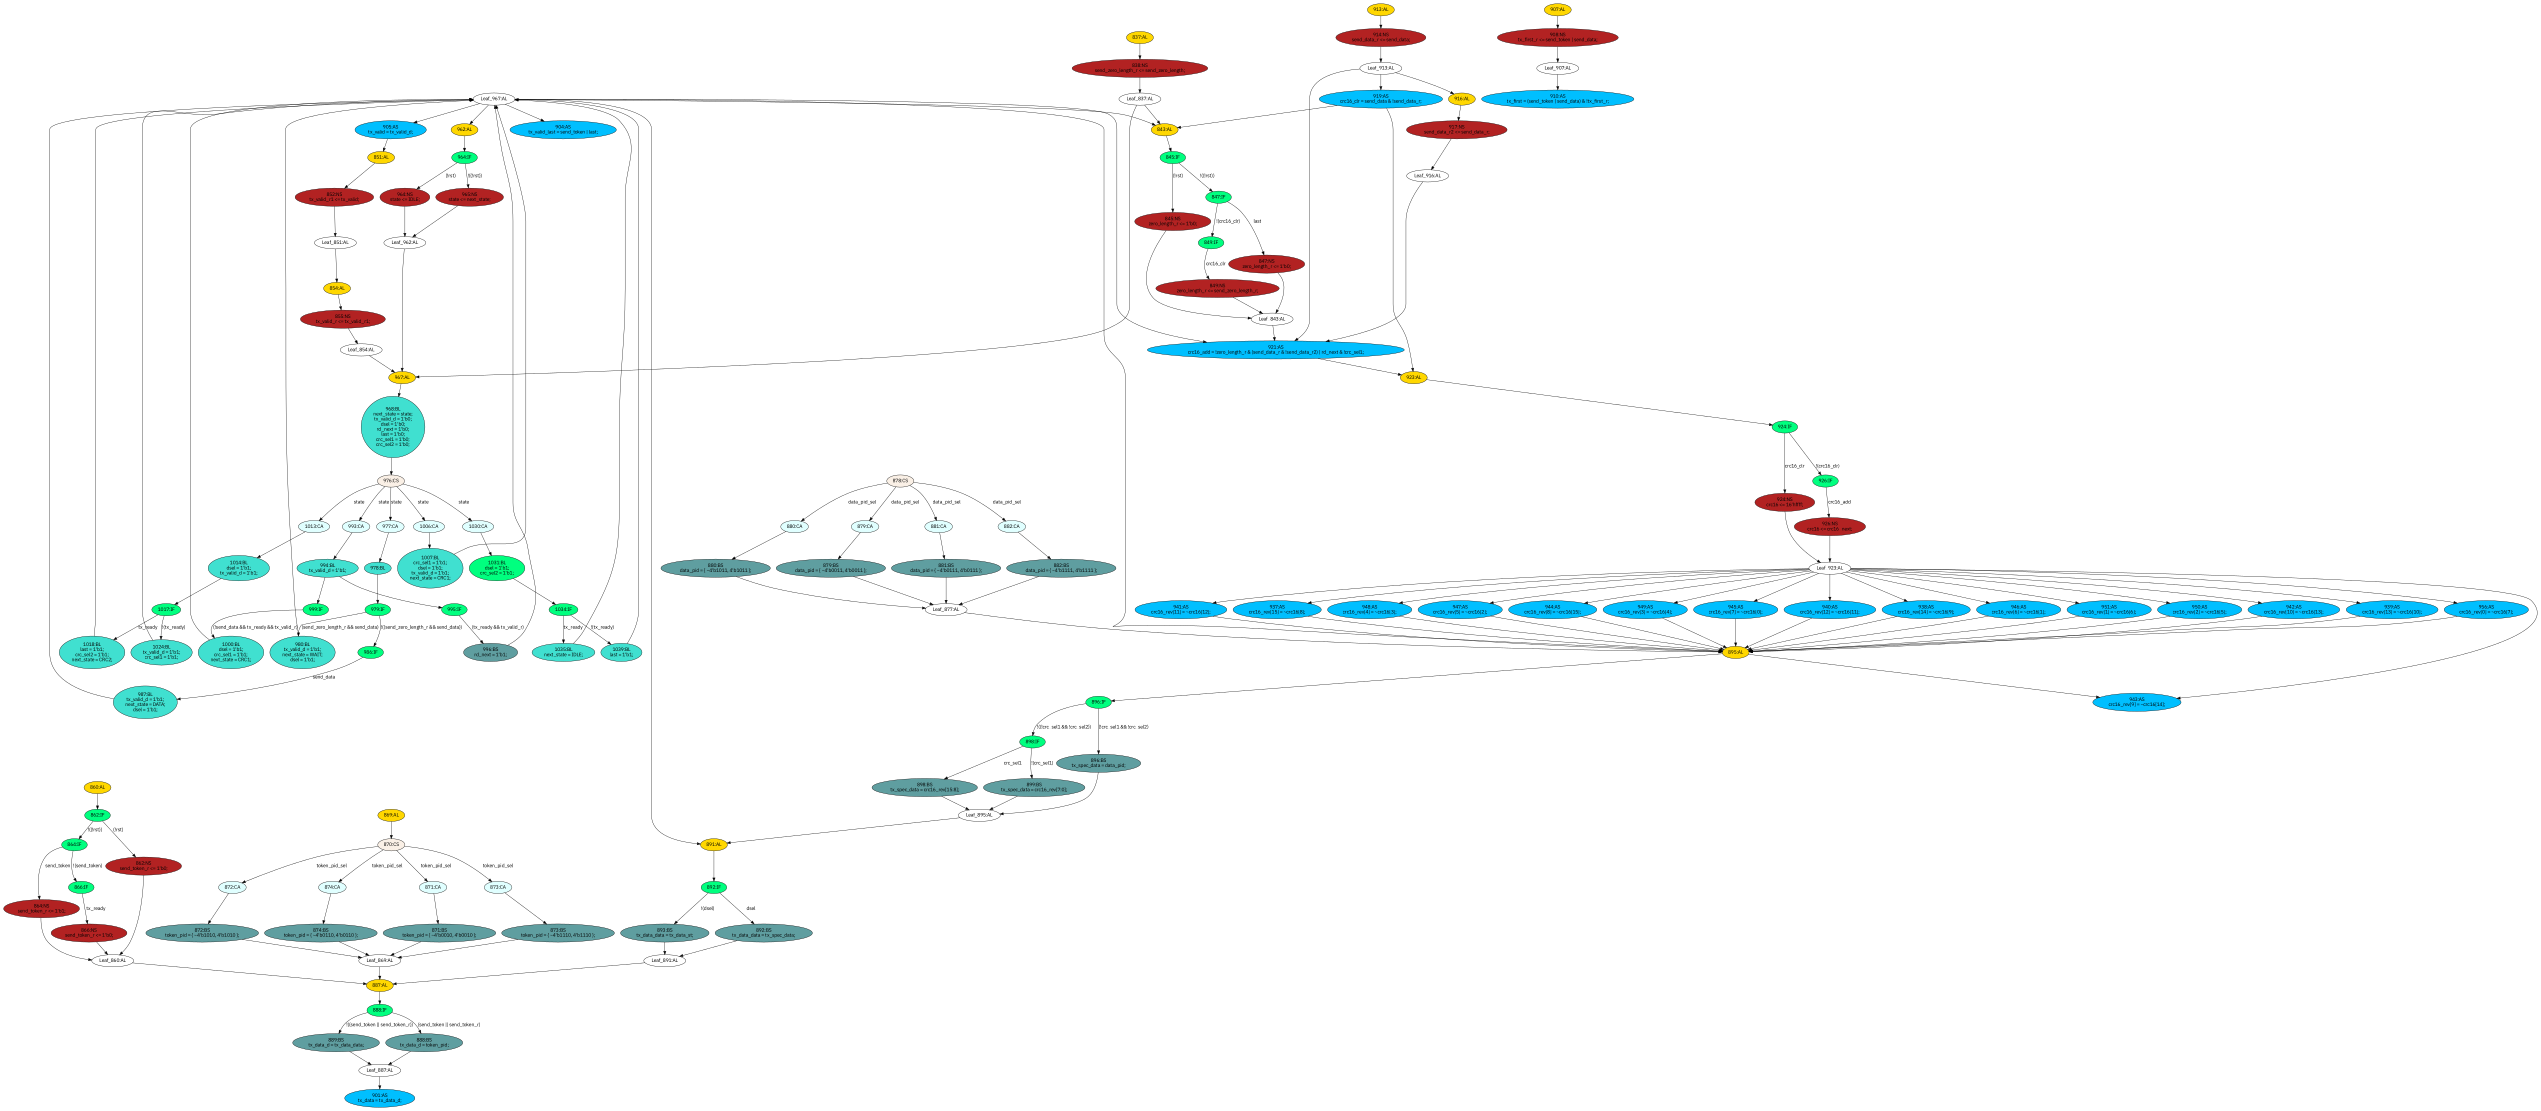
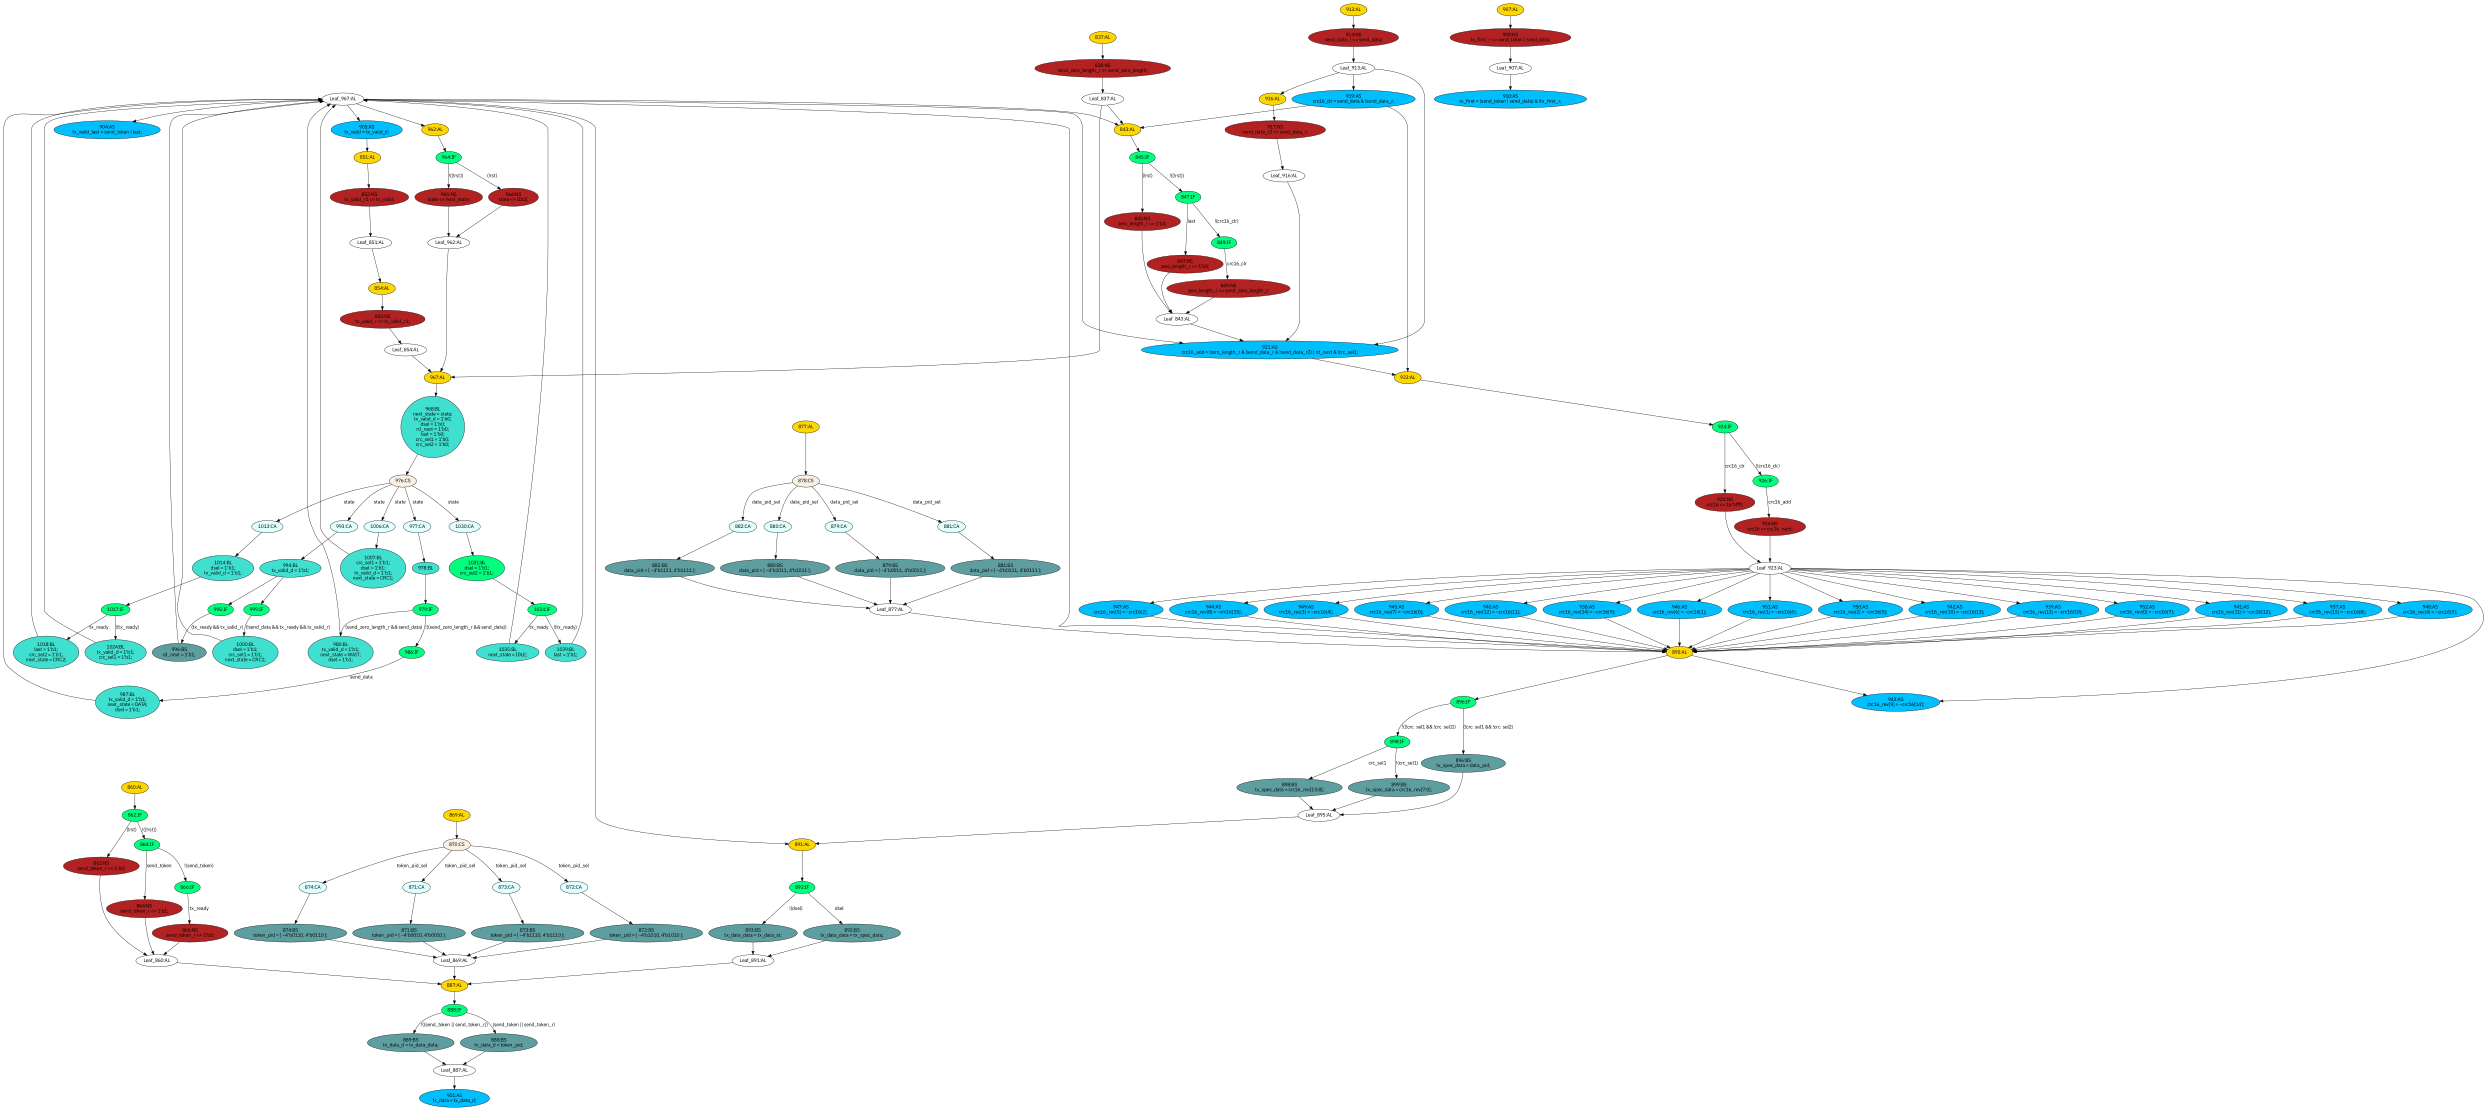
none -> (806, 427)
(2486, 610) -> (2147, 610)
